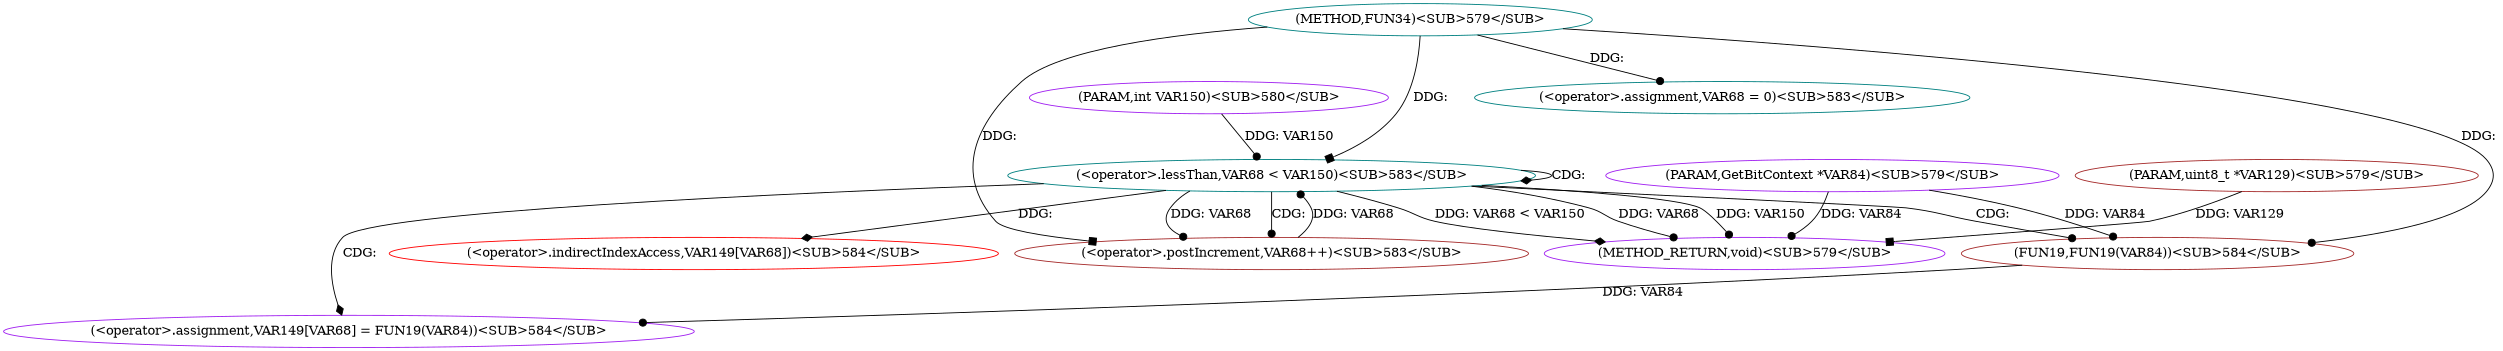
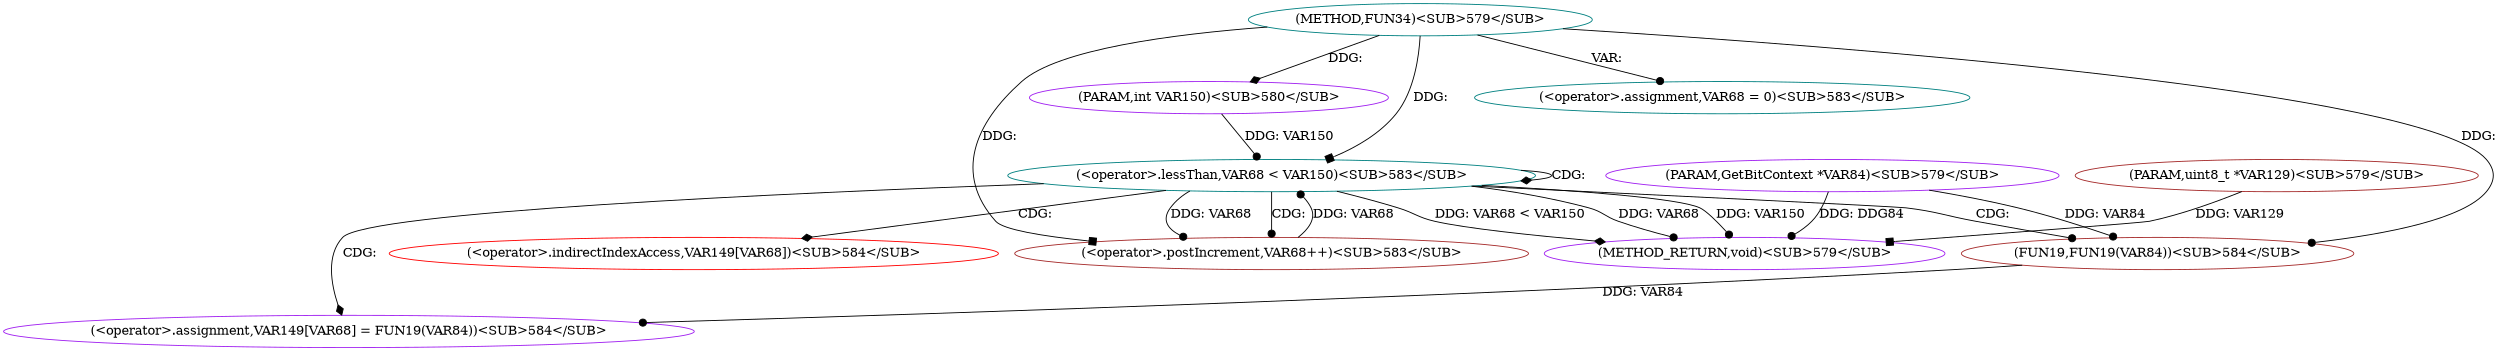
none -> (1320, 57)
(1609, 59) -> (1609, 59)
(1037, 215) -> (1037, 215)
(1862, 215) -> (1862, 215)
